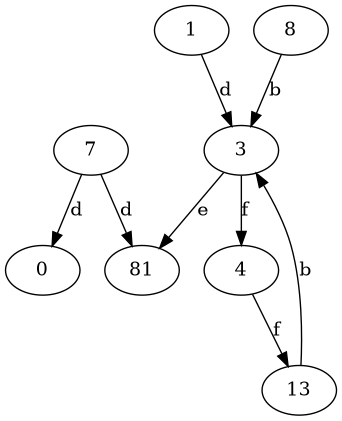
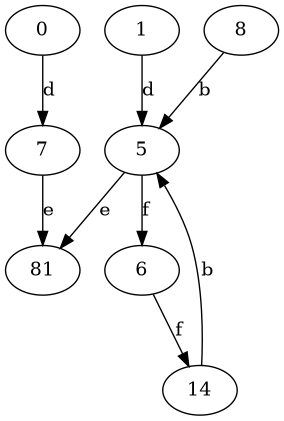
(241, 150) -> (142, 150)
(69, 204) -> (43, 83)
(127, 210) -> (49, 210)
(241, 270) -> (142, 270)
(299, 390) -> (200, 390)
